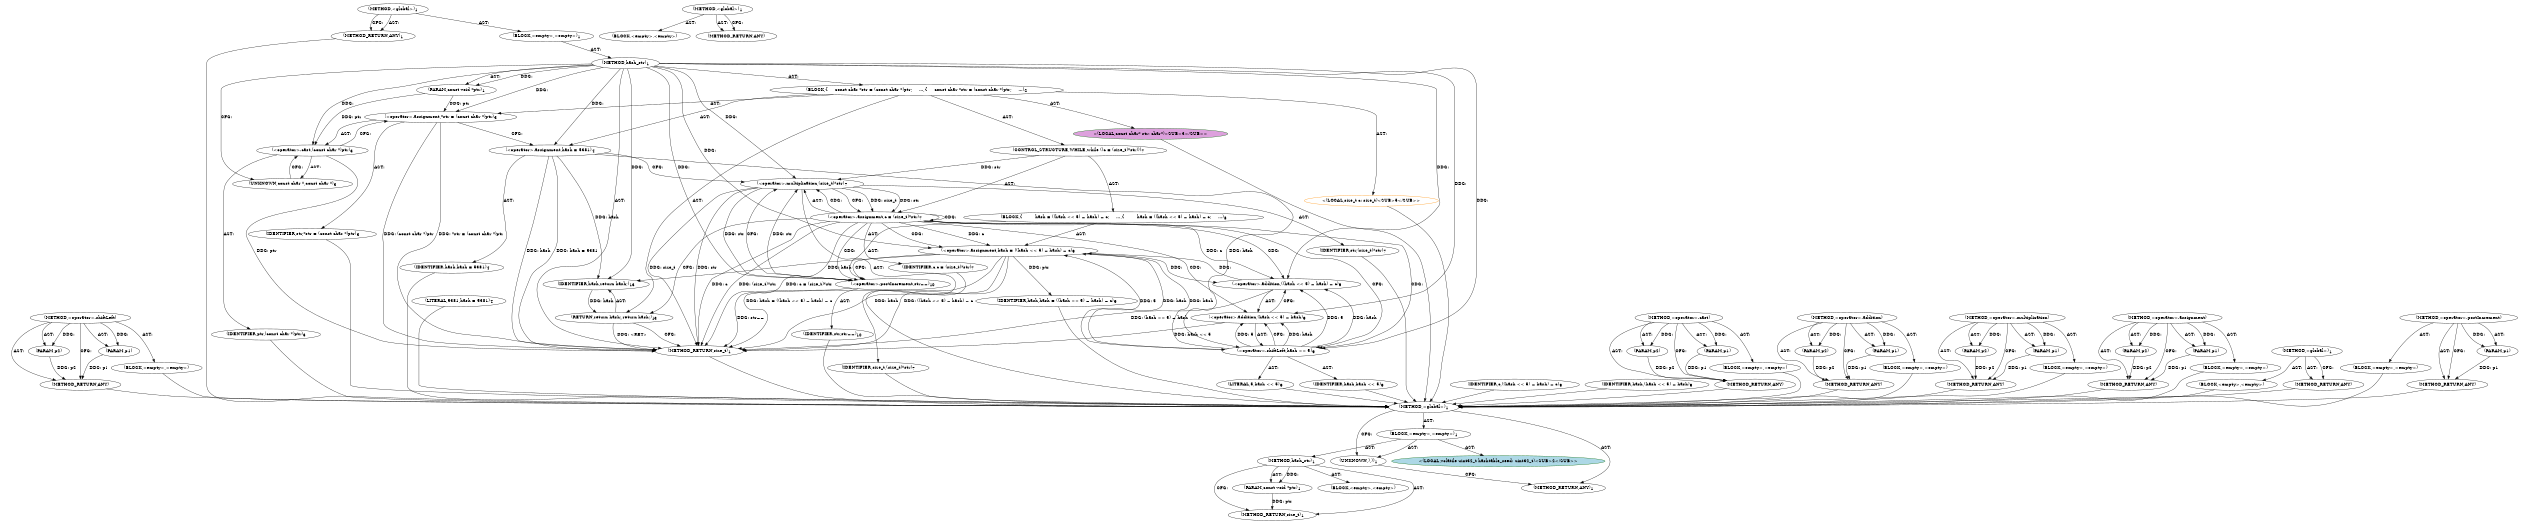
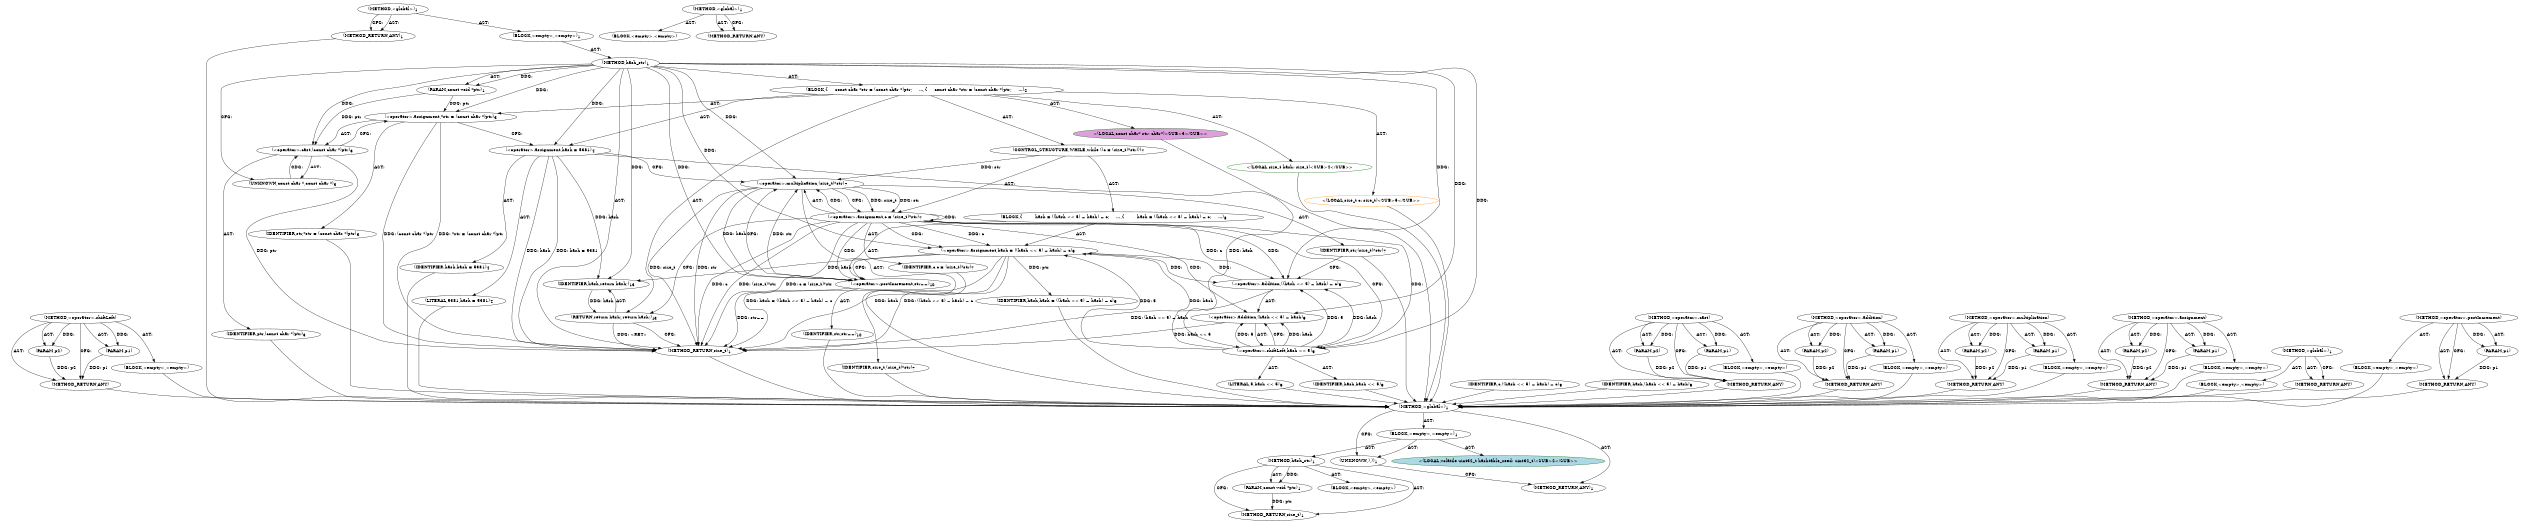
(298, 167) -> (298, 167)
none -> (1300, 167)
none -> (517, 231)
(735, 234) -> (735, 234)
(1279, 304) -> (1321, 267)
(1097, 311) -> none
